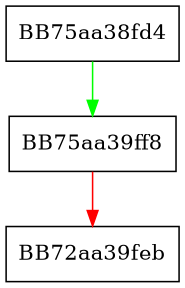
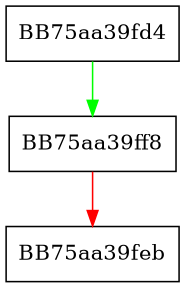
(93, 34) -> (93, 34)
(93, 254) -> (93, 254)
